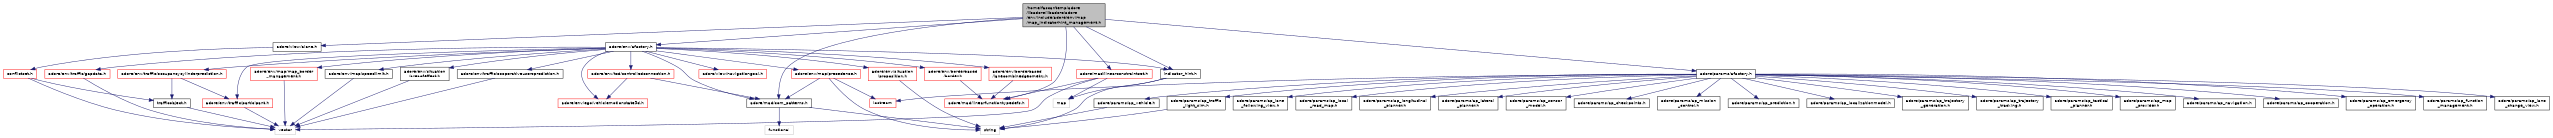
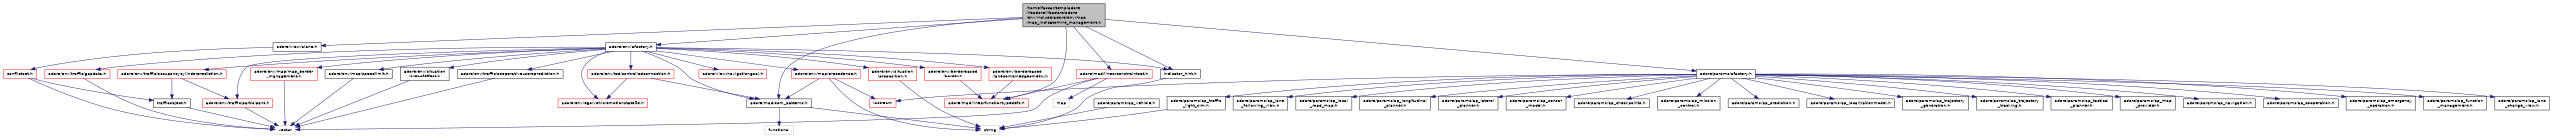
(1382, 81) -> none
(1120, 87) -> none
